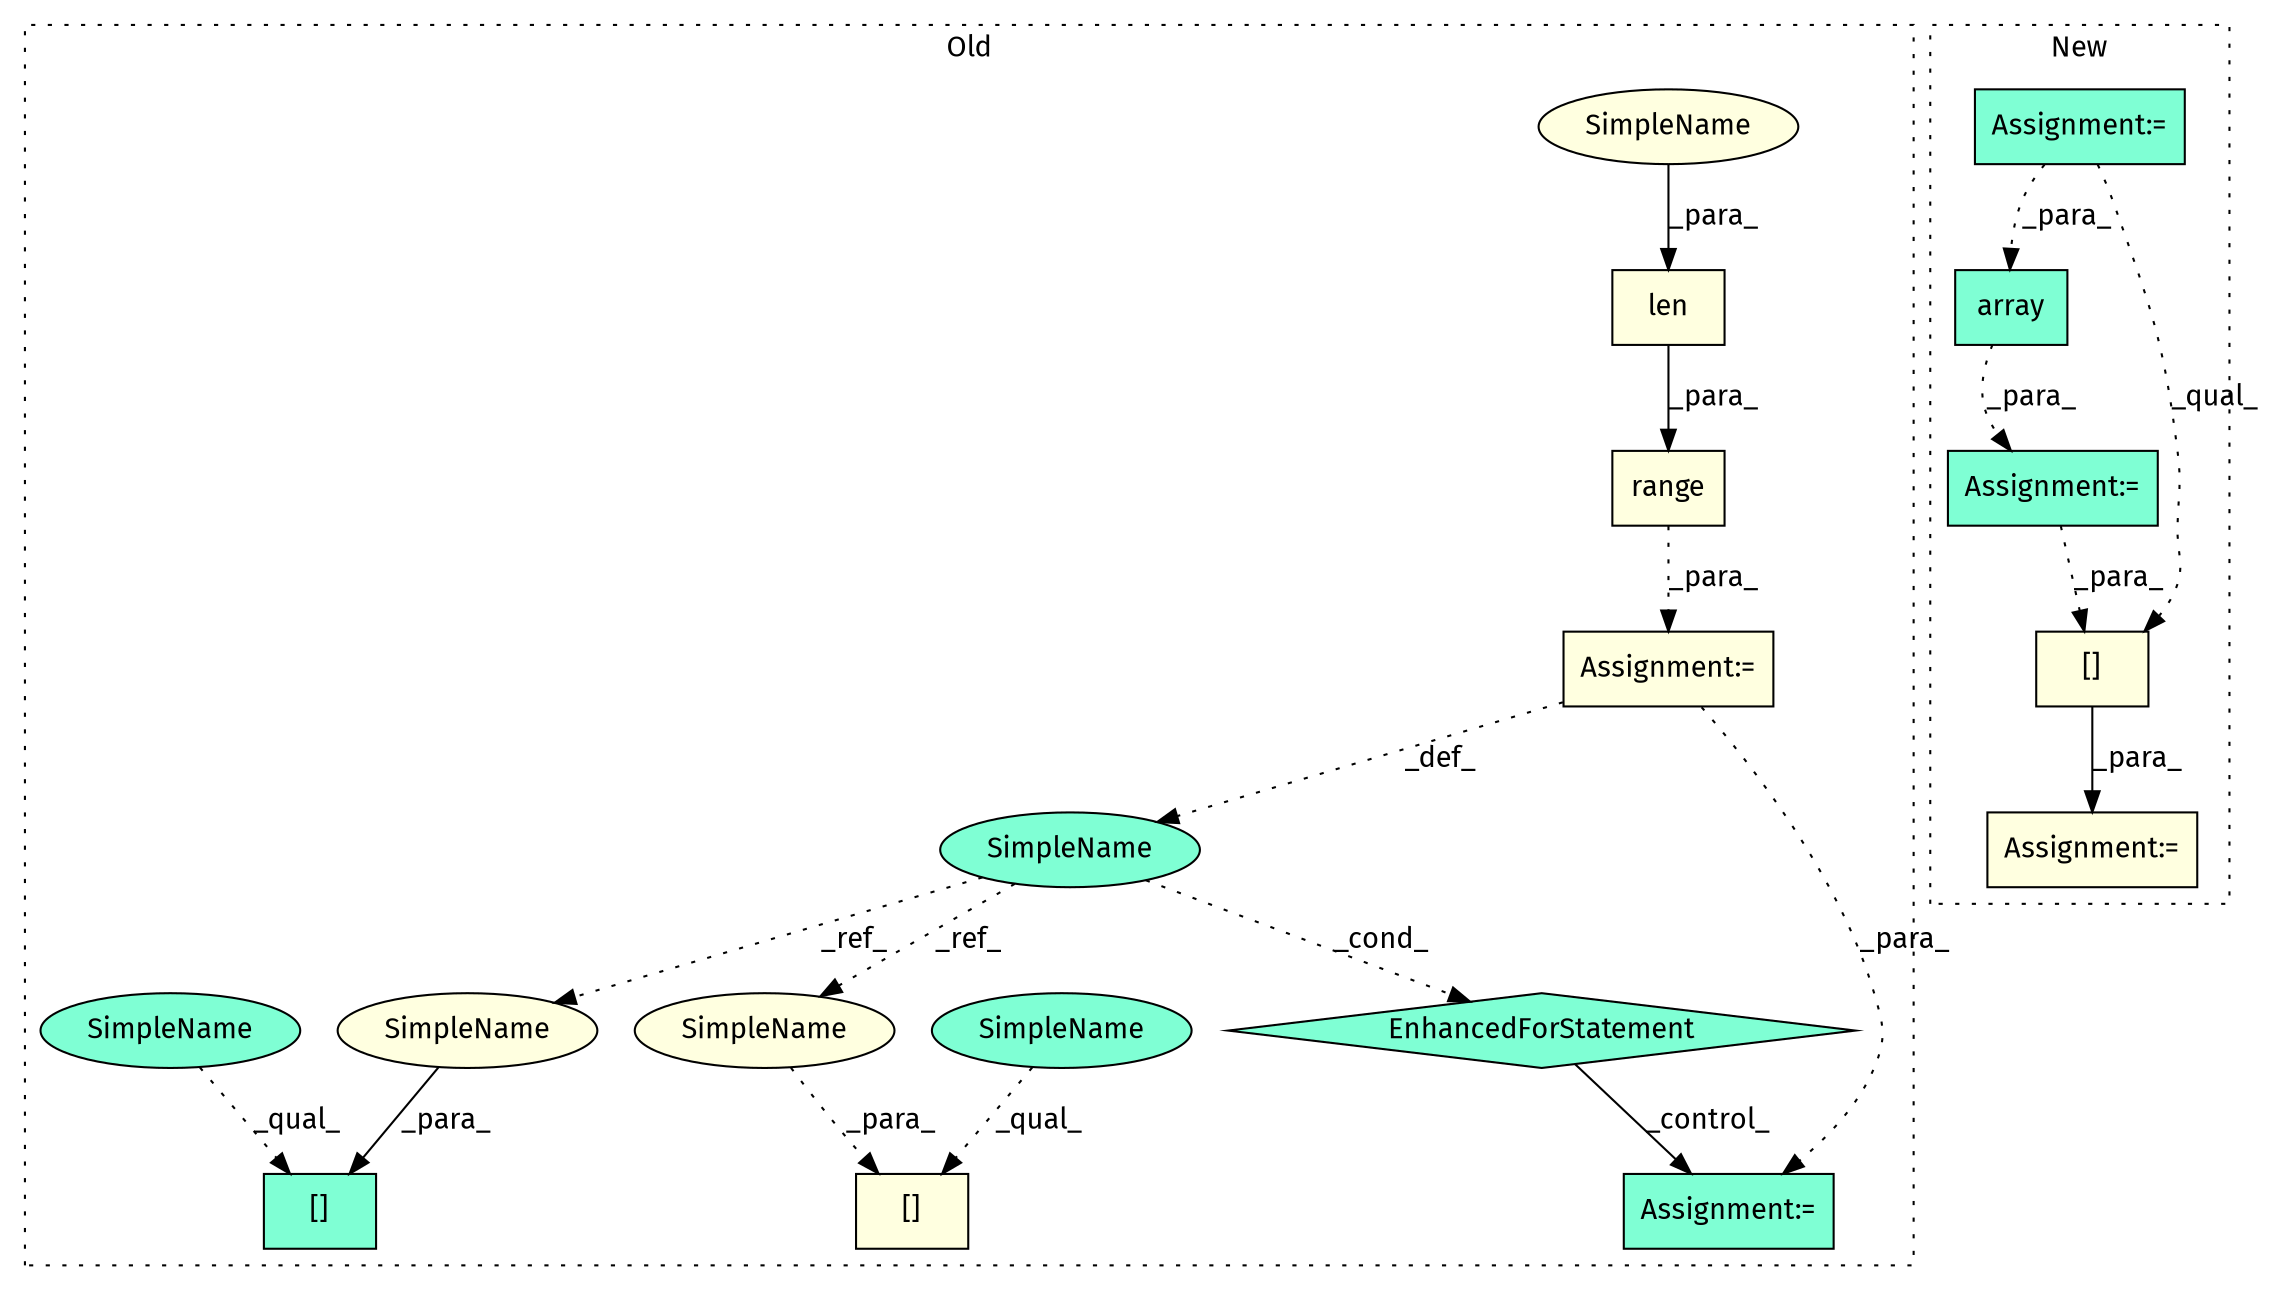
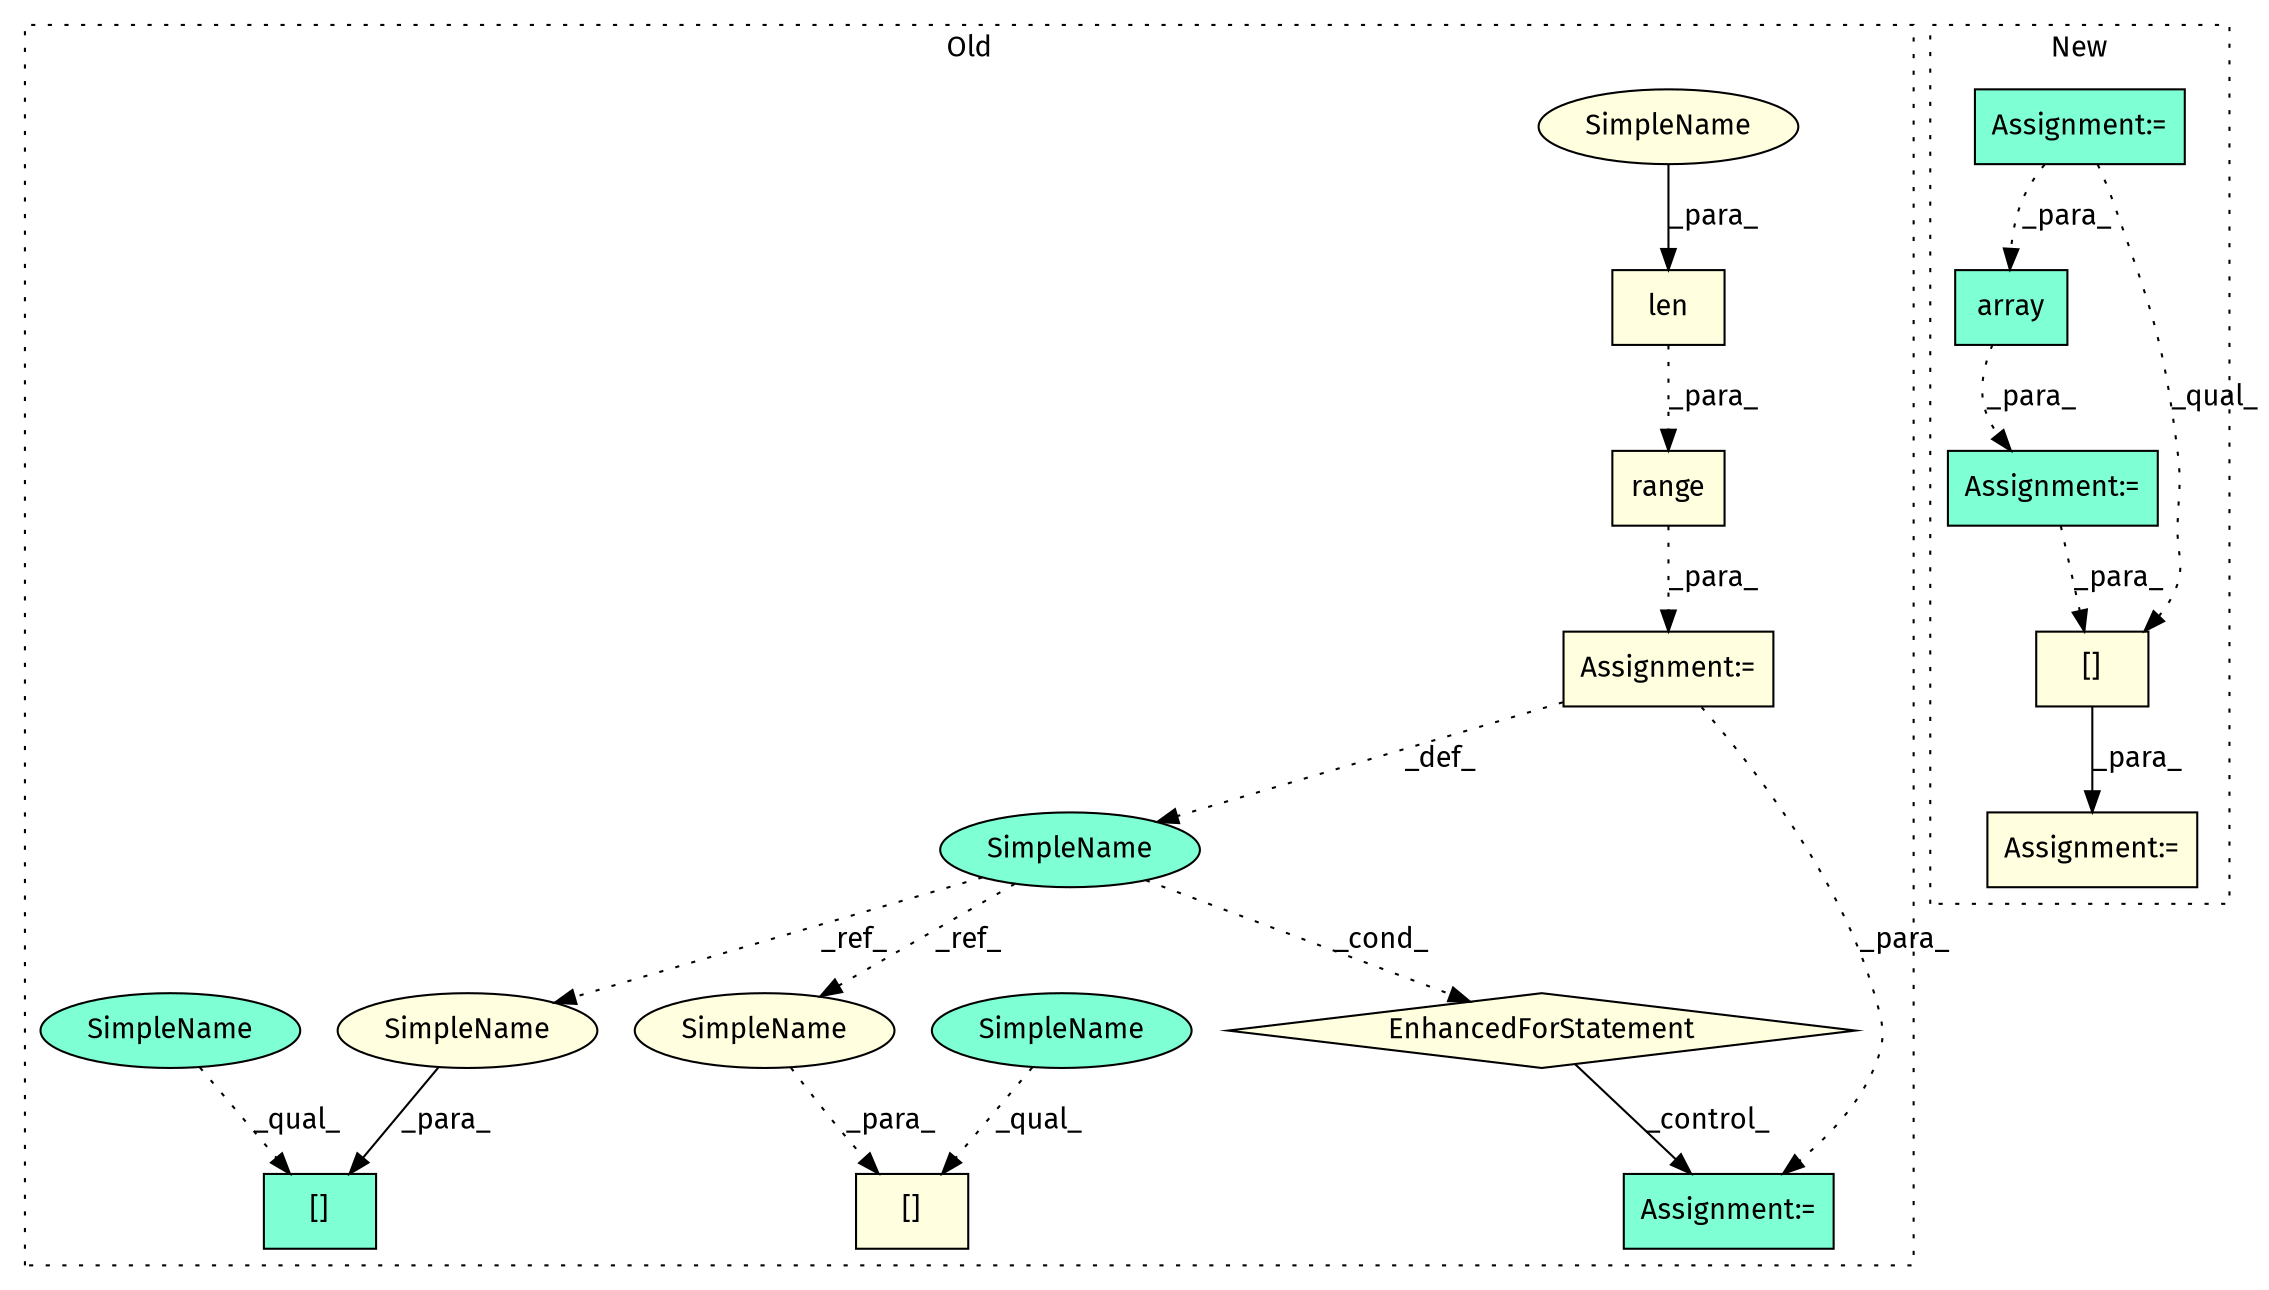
(1668, 387) -> (1668, 387)
(1542, 1031) -> (1542, 1031)
